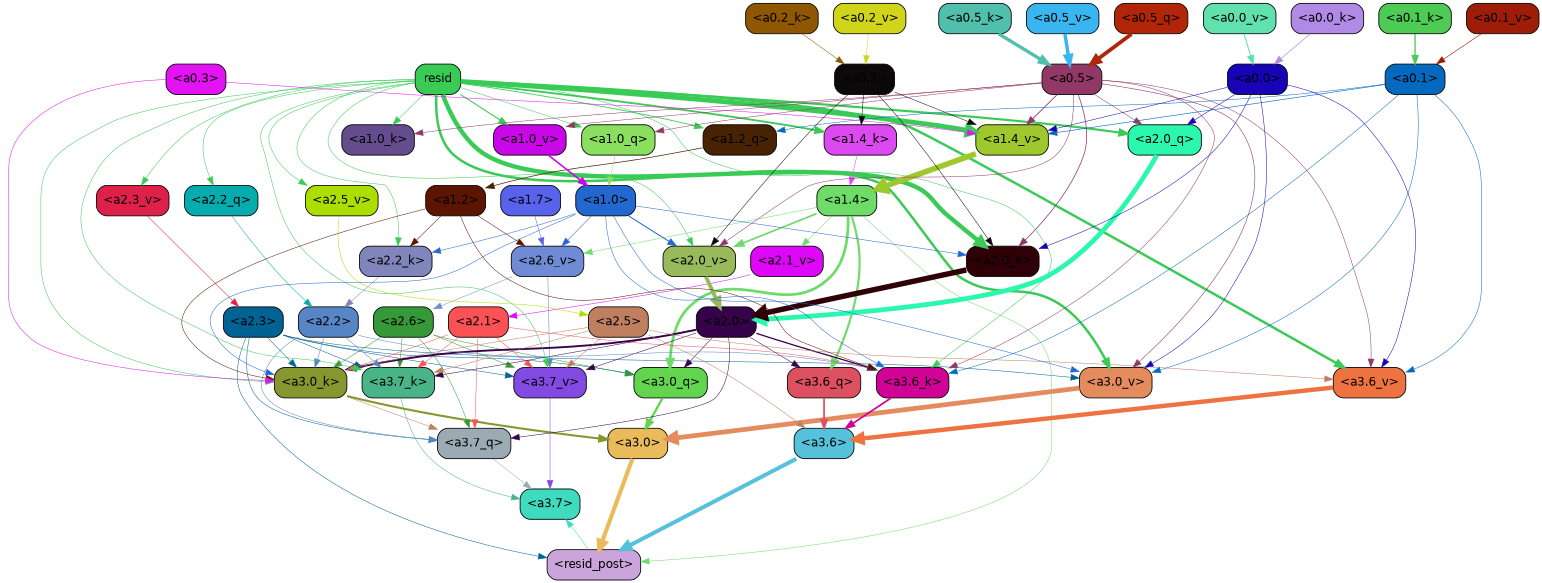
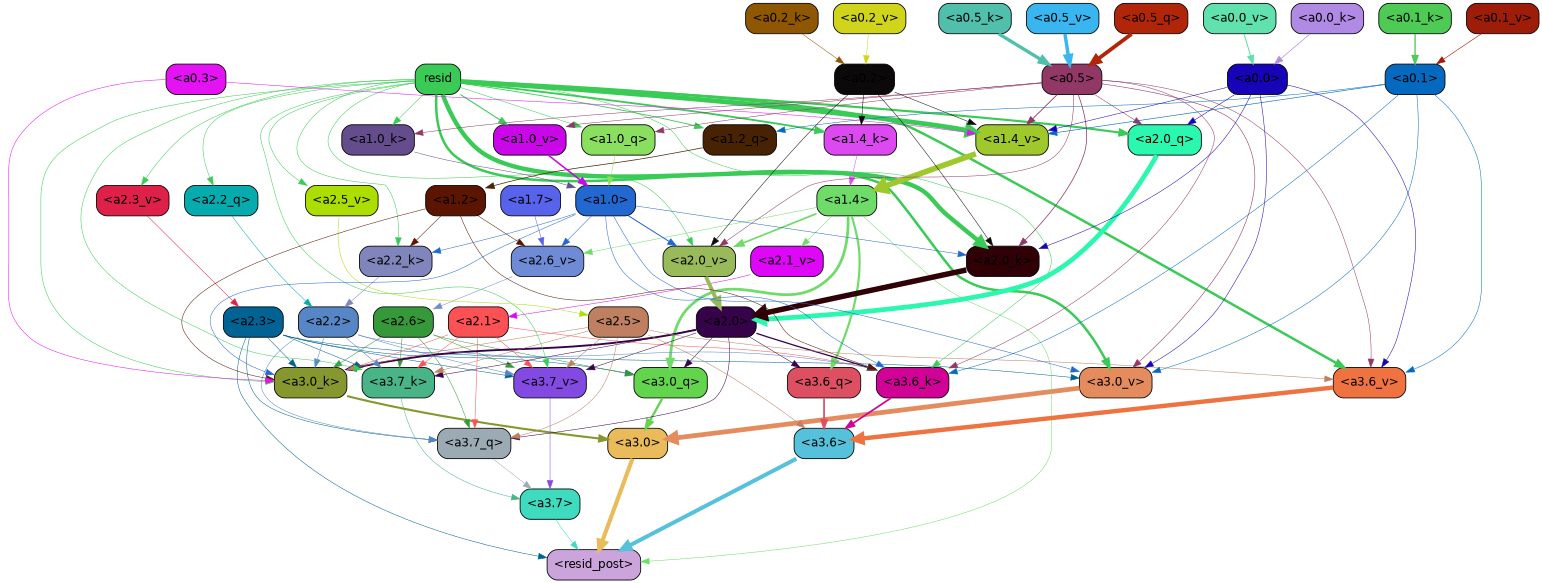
none -> (456, 162)
(549, 318) -> (431, 355)
(388, 412) -> (587, 404)
(580, 538) -> (564, 532)
